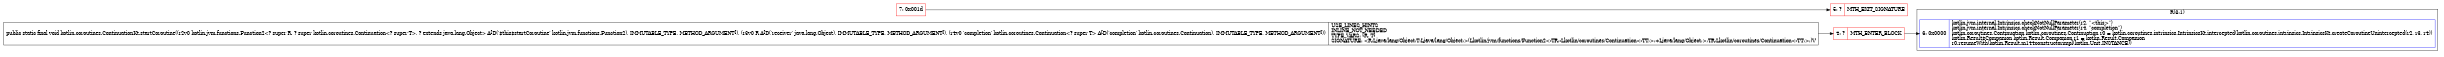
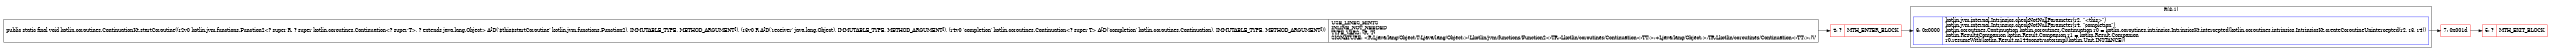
(1876, 10) -> (2522, 31)
none -> (2434, 31)
